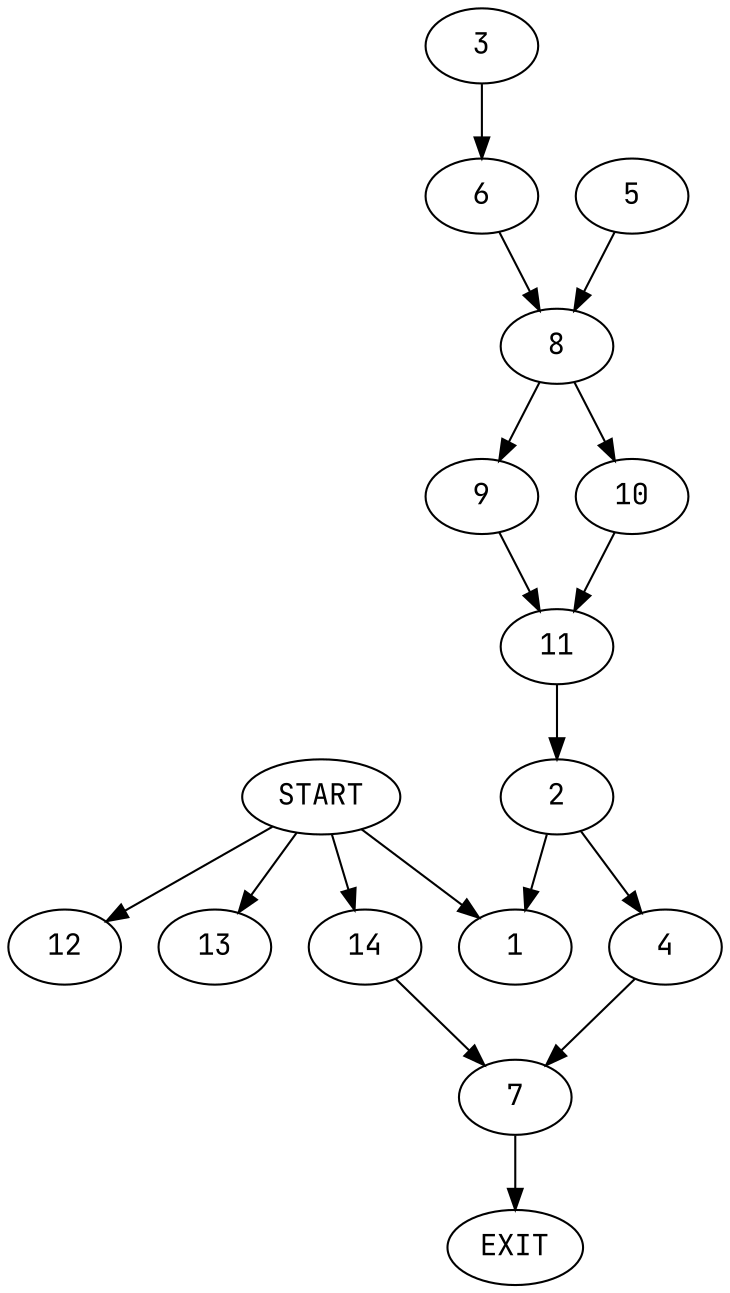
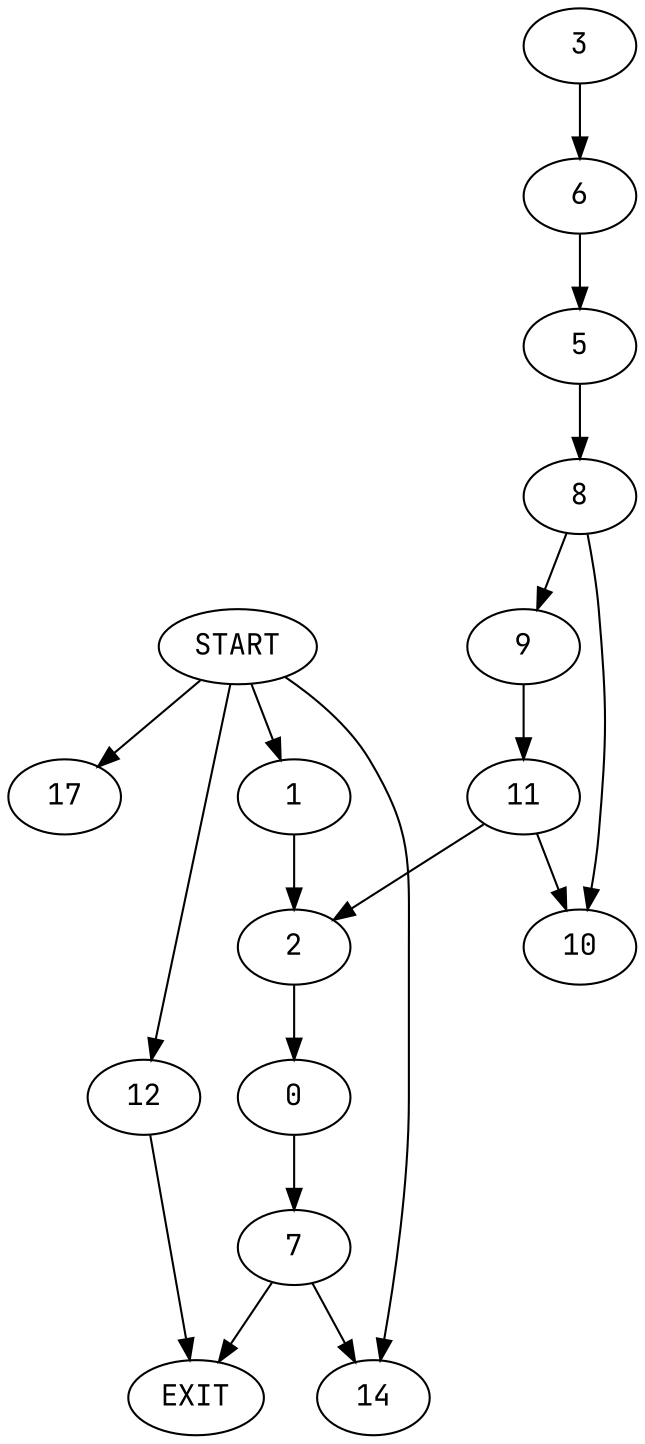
(515, 262) -> (580, 261)
(599, 562) -> (548, 862)
(539, 862) -> (294, 862)
(215, 947) -> (65, 797)
(665, 947) -> (294, 1097)
(432, 1015) -> (329, 1313)
none -> (168, 1237)
